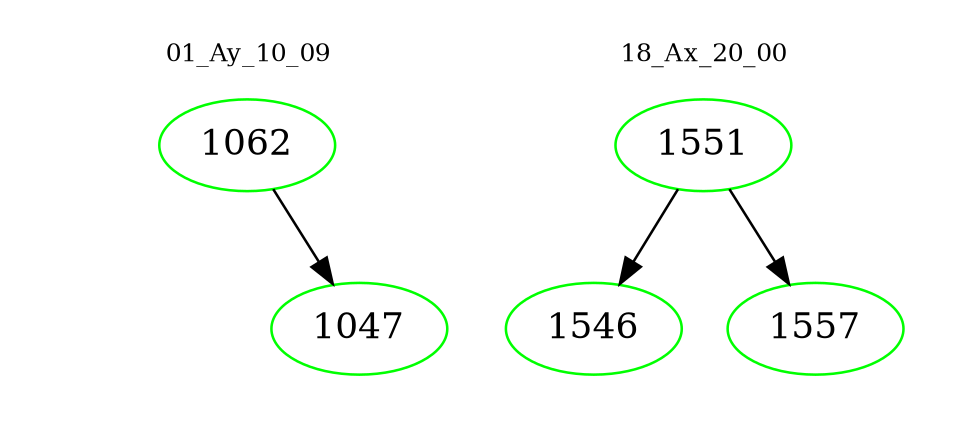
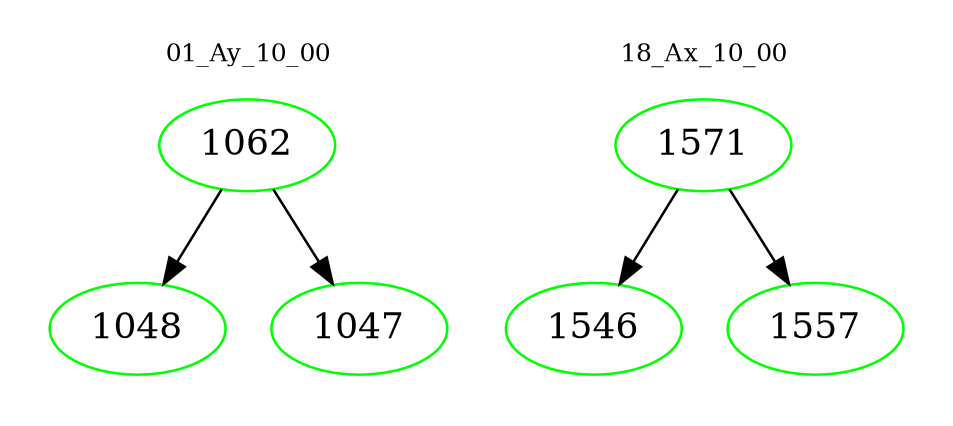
(248, 55) -> (248, 55)
(705, 55) -> (705, 55)
(703, 145) -> (703, 145)
none -> (138, 329)
